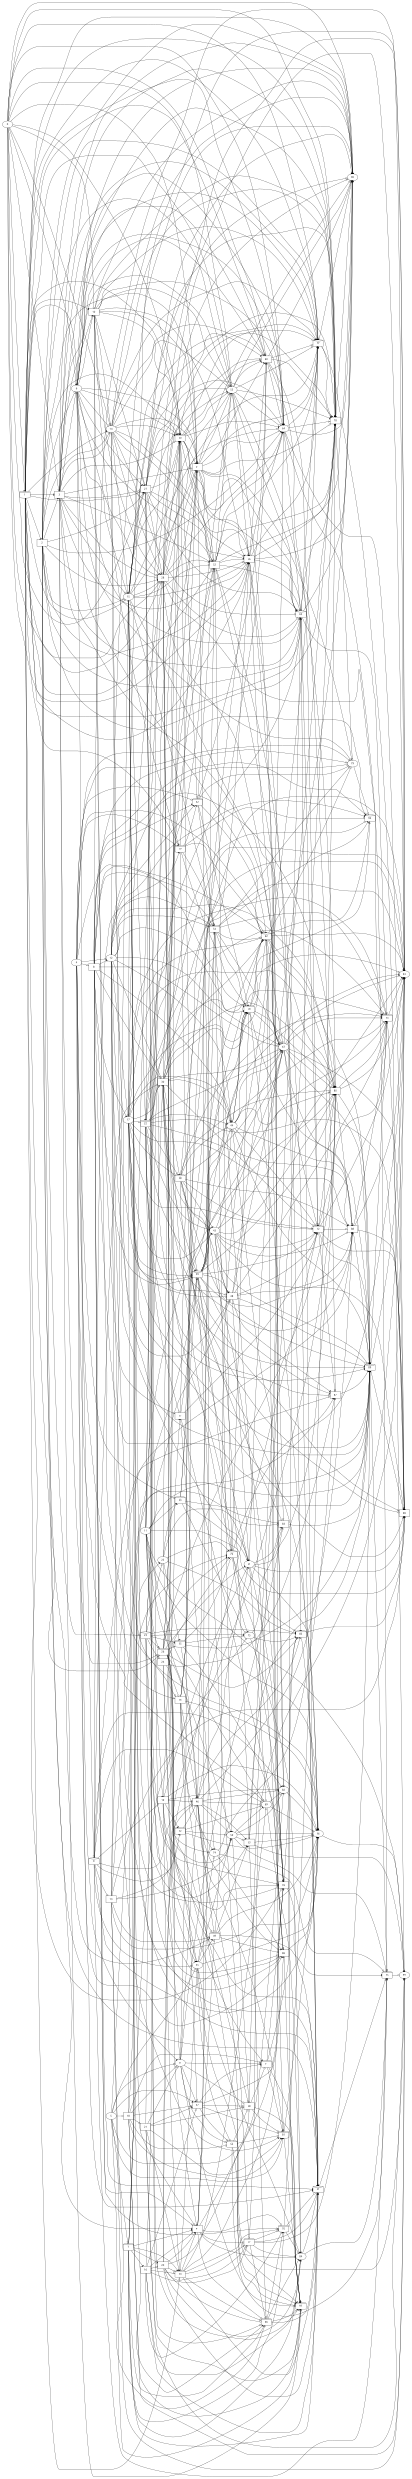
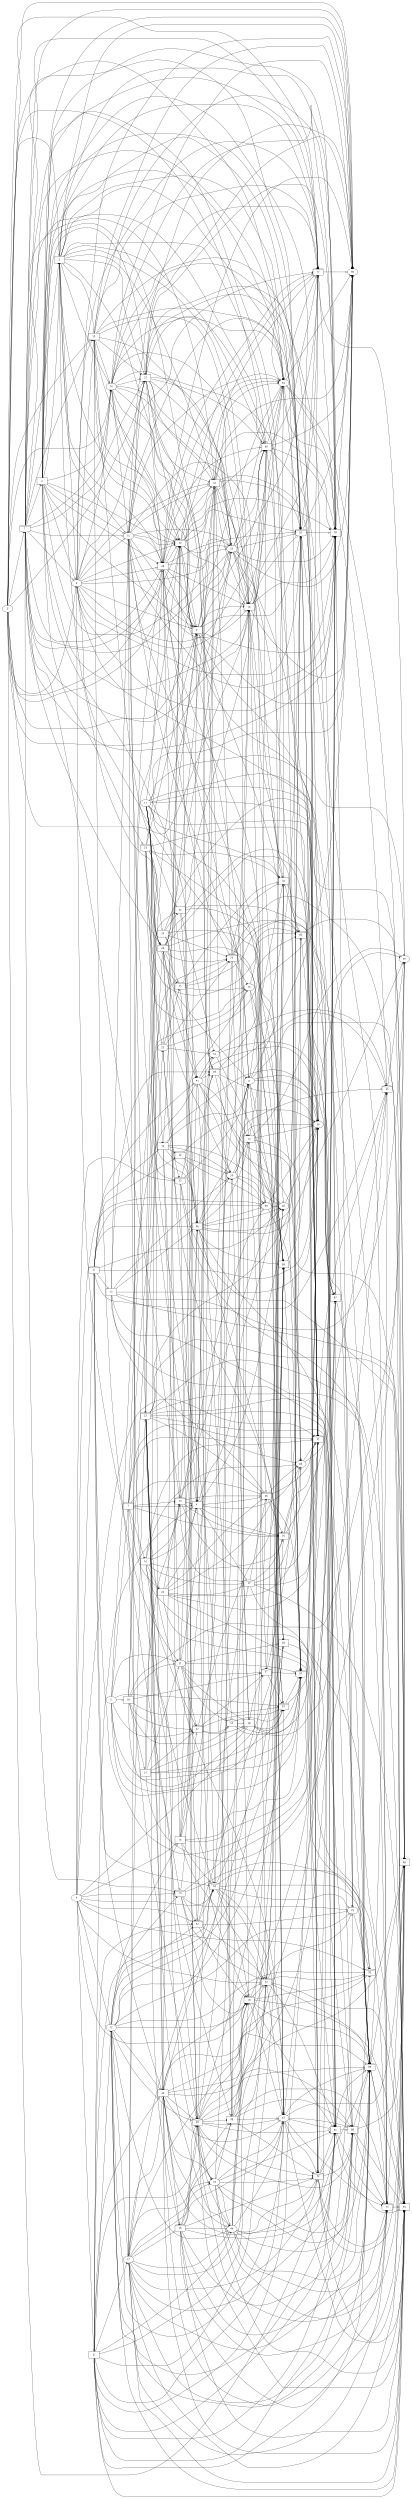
(274, 419) -> none
(404, 974) -> (404, 2207)
none -> (288, 1224)
